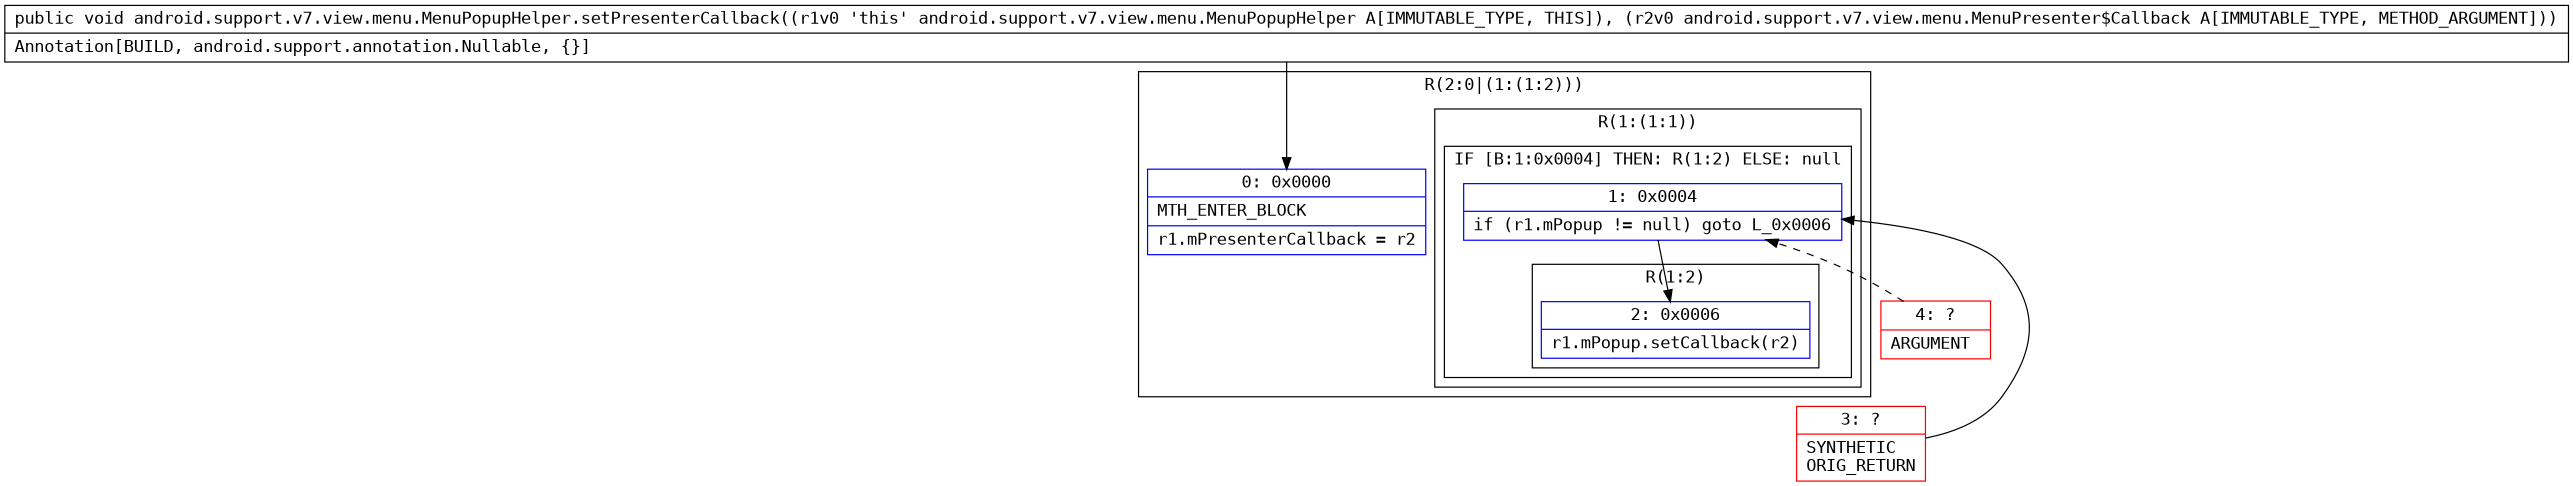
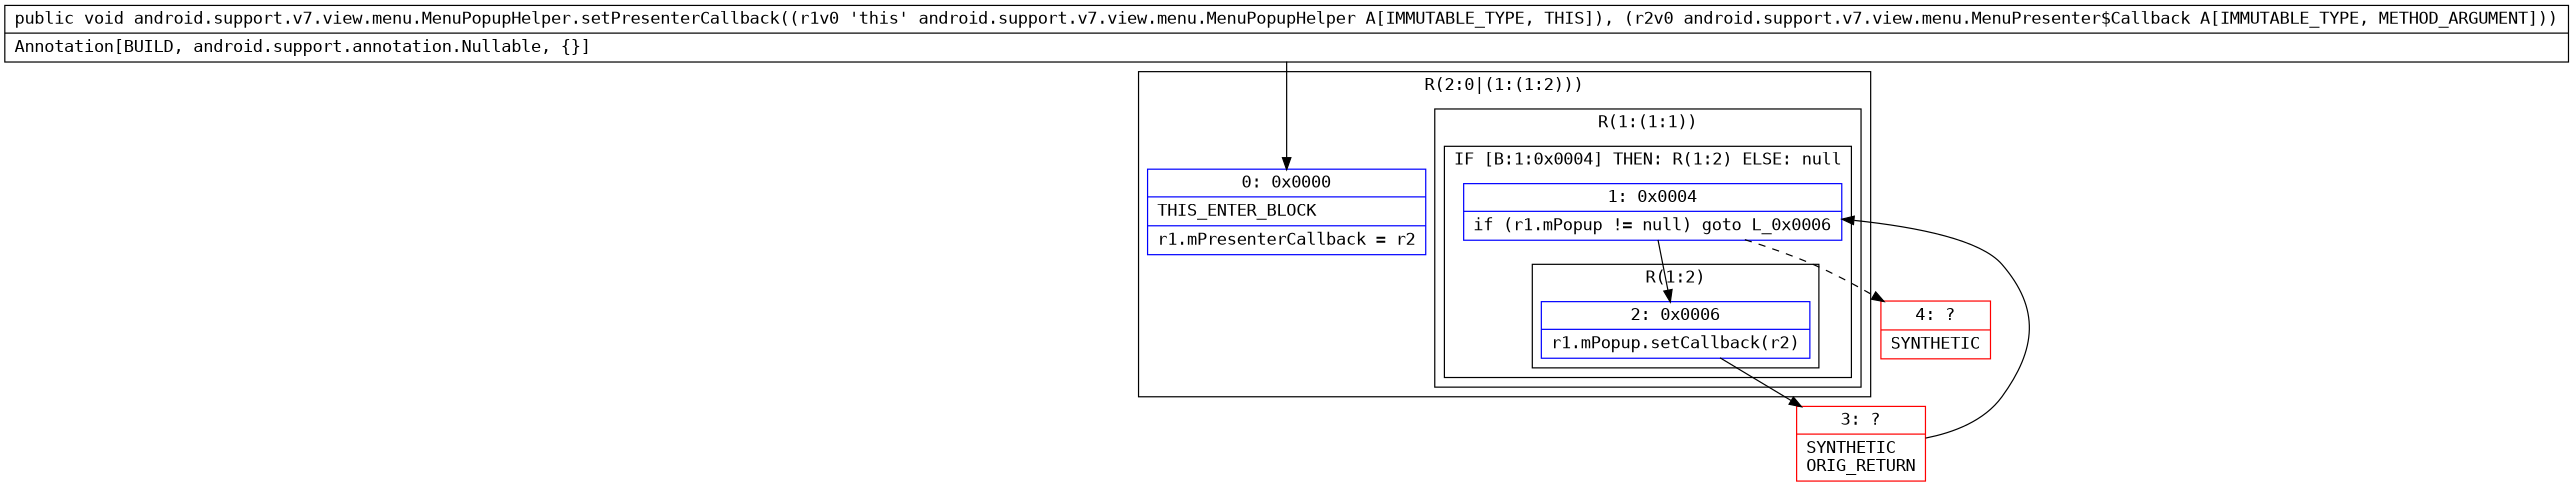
(1232, 211) -> (1237, 211)
(1843, 268) -> (1794, 257)
(1931, 344) -> (1936, 344)
none -> (1756, 379)
